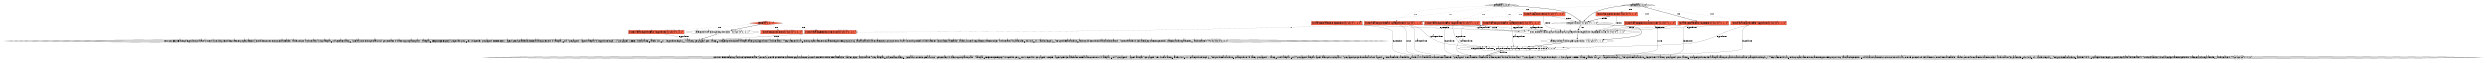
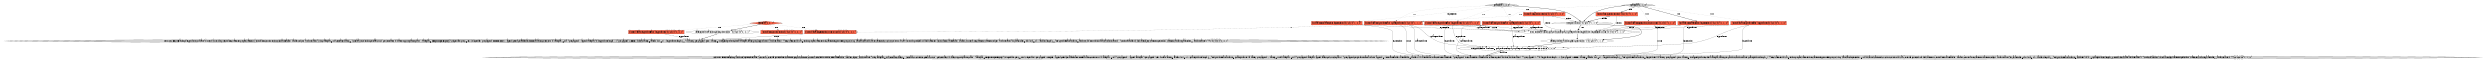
(1629, 9) -> (1629, 9)
(1450, 14) -> (1452, 14)
